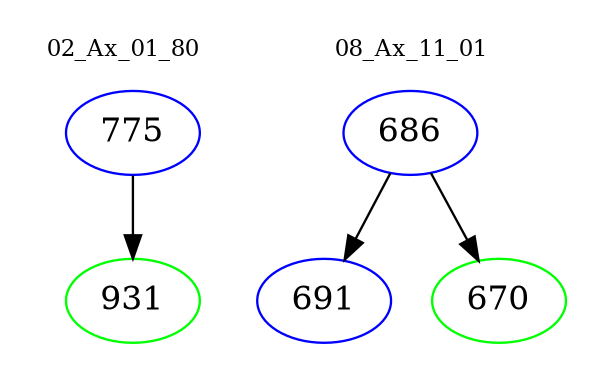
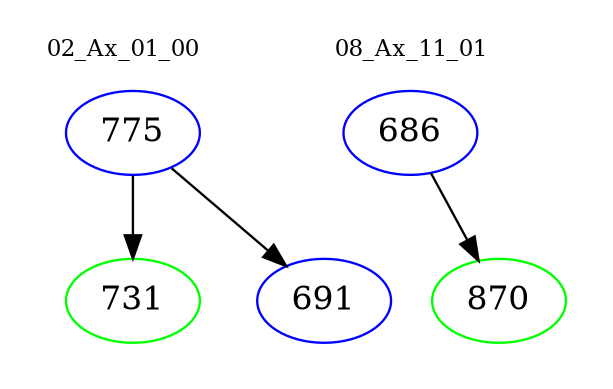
(124, 50) -> (124, 50)
(373, 206) -> (203, 195)
(133, 301) -> (133, 301)
(499, 301) -> (499, 301)
